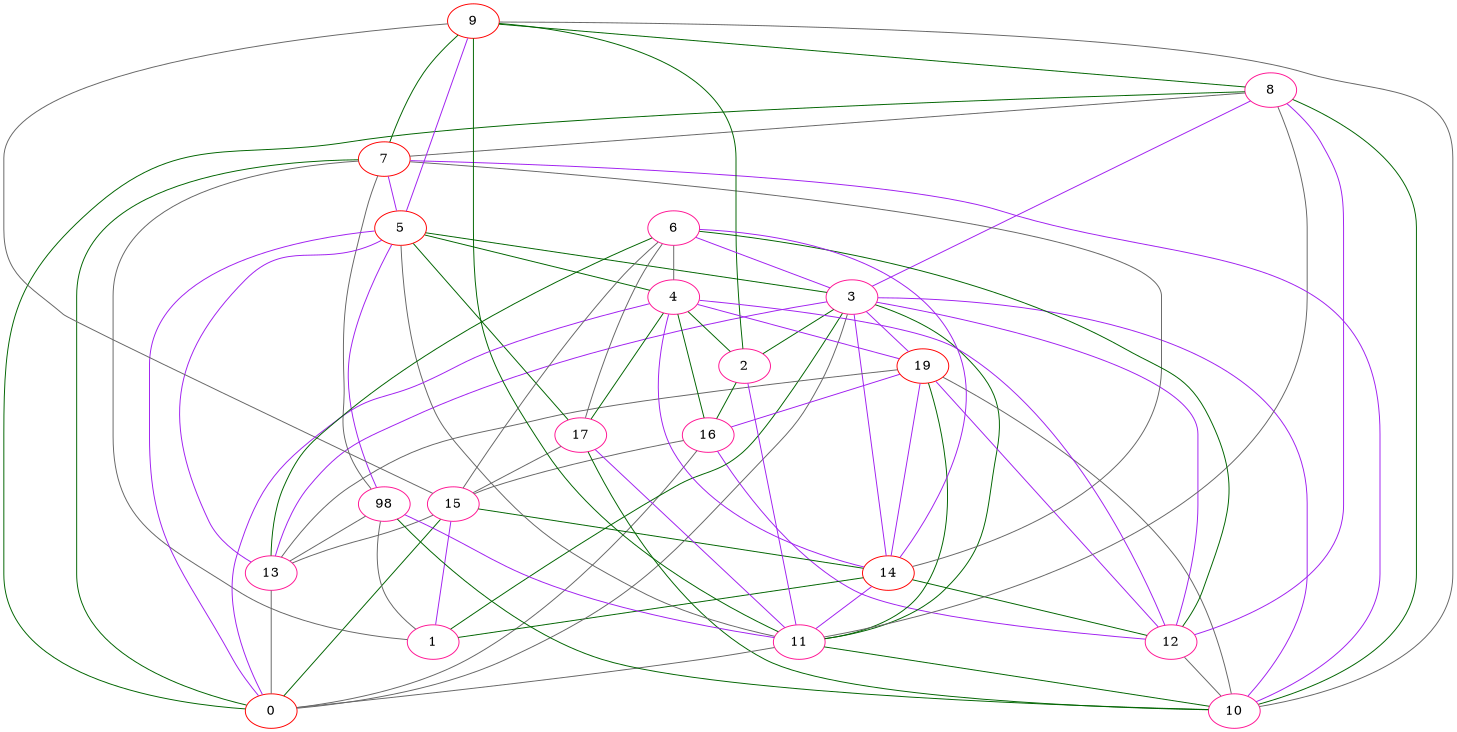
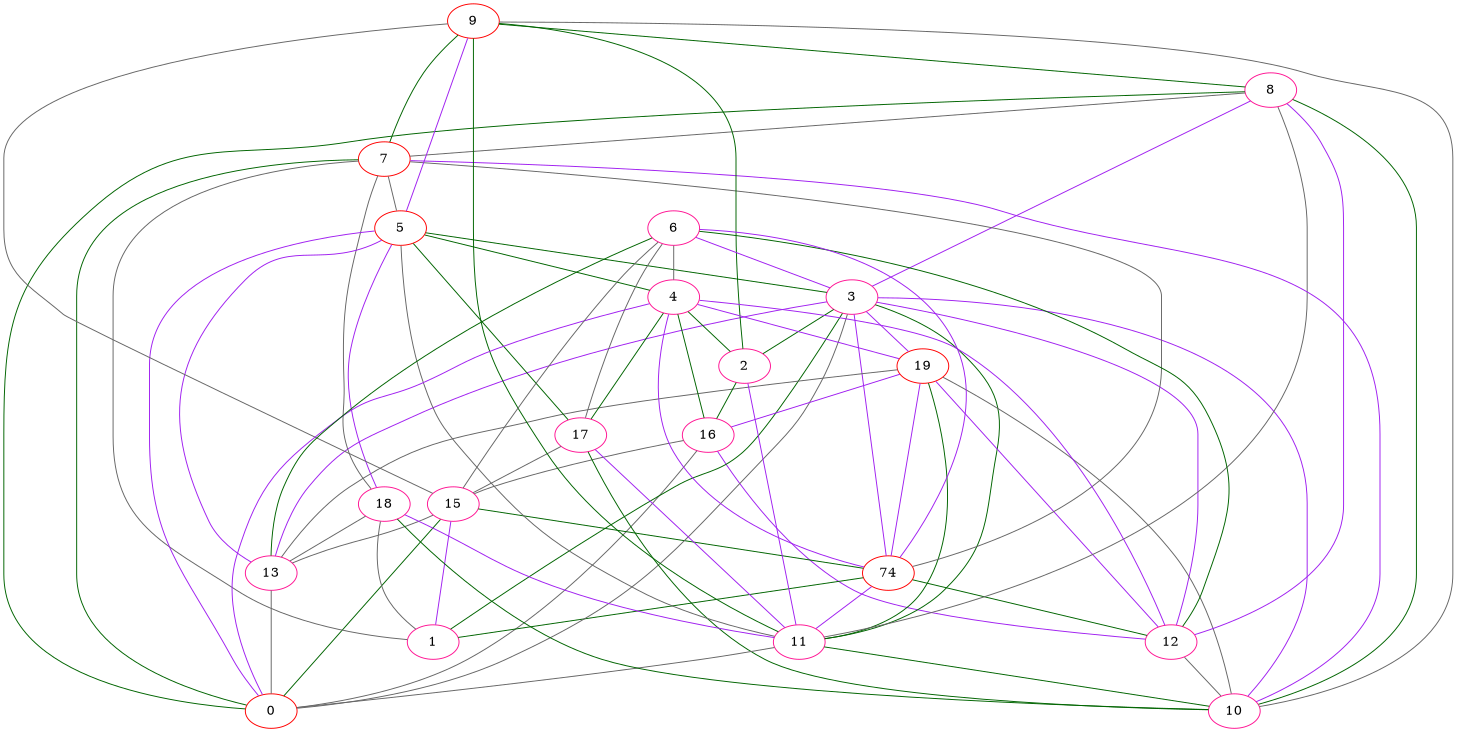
(392, 193) -> (392, 193)
(384, 504) -> (384, 504)
(888, 573) -> (888, 573)
